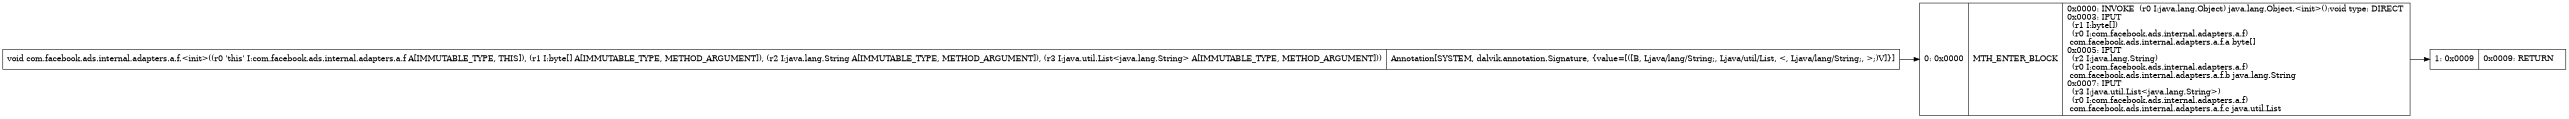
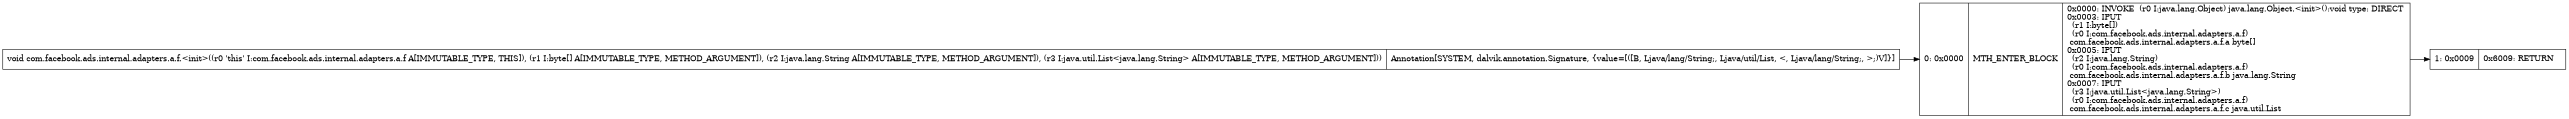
(2522, 59) -> (2522, 59)
